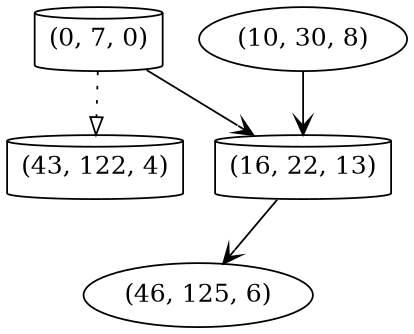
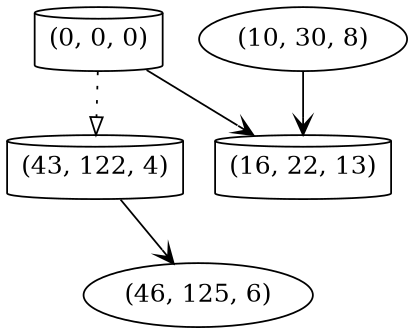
(99, 39) -> (99, 39)
(256, 225) -> (141, 225)
